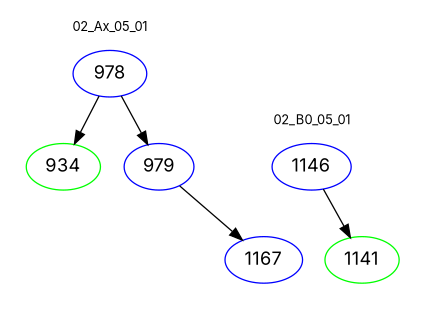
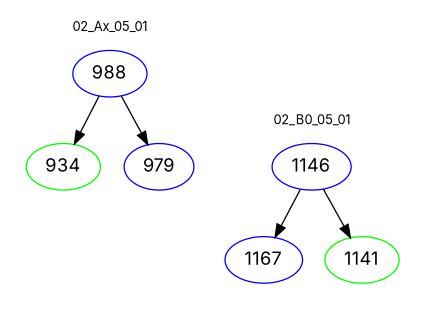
(110, 74) -> (110, 74)
(206, 209) -> (291, 208)
